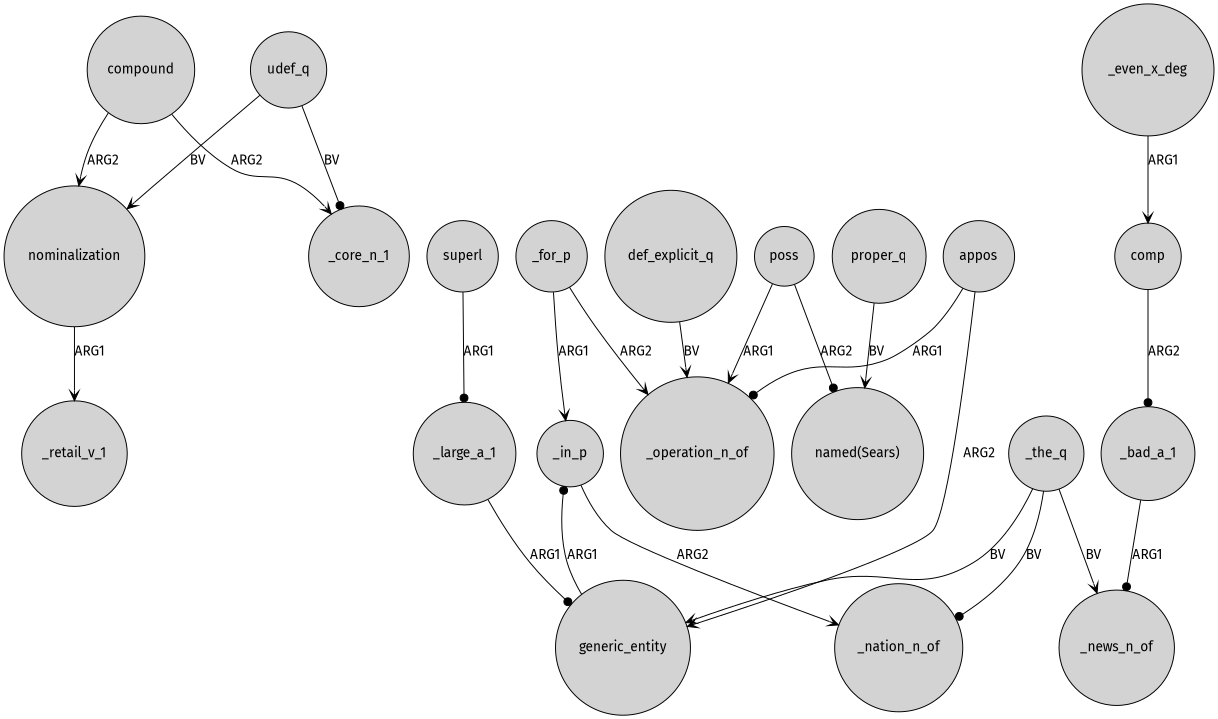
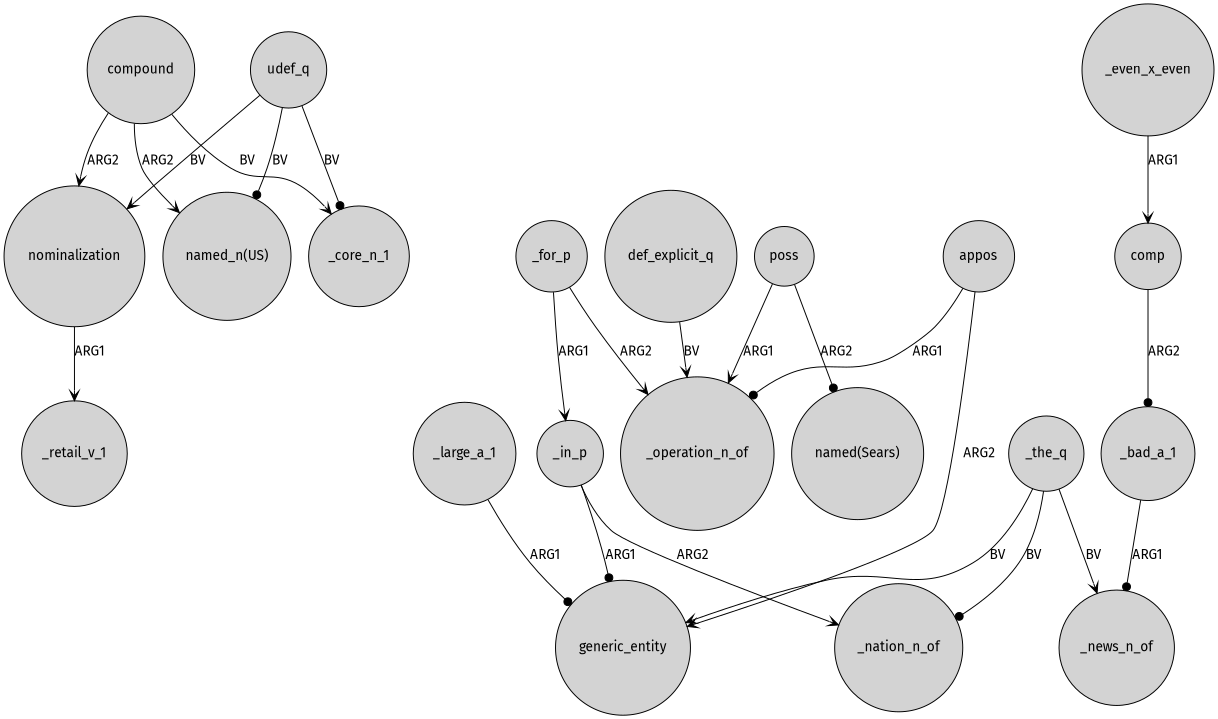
(1148, 70) -> (1148, 70)
(247, 161) -> (247, 161)
none -> (227, 256)
(463, 256) -> none
(879, 256) -> none
(564, 546) -> (596, 529)
